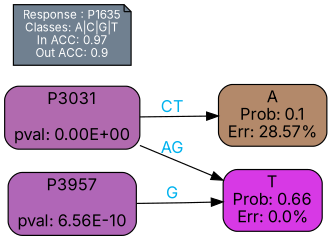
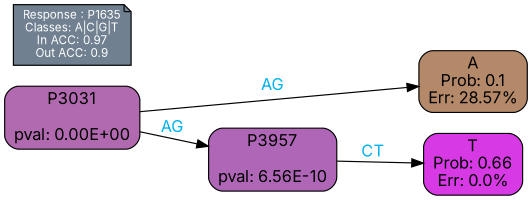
(172, 108) -> (273, 86)
(176, 161) -> (168, 138)
(172, 194) -> (373, 152)
